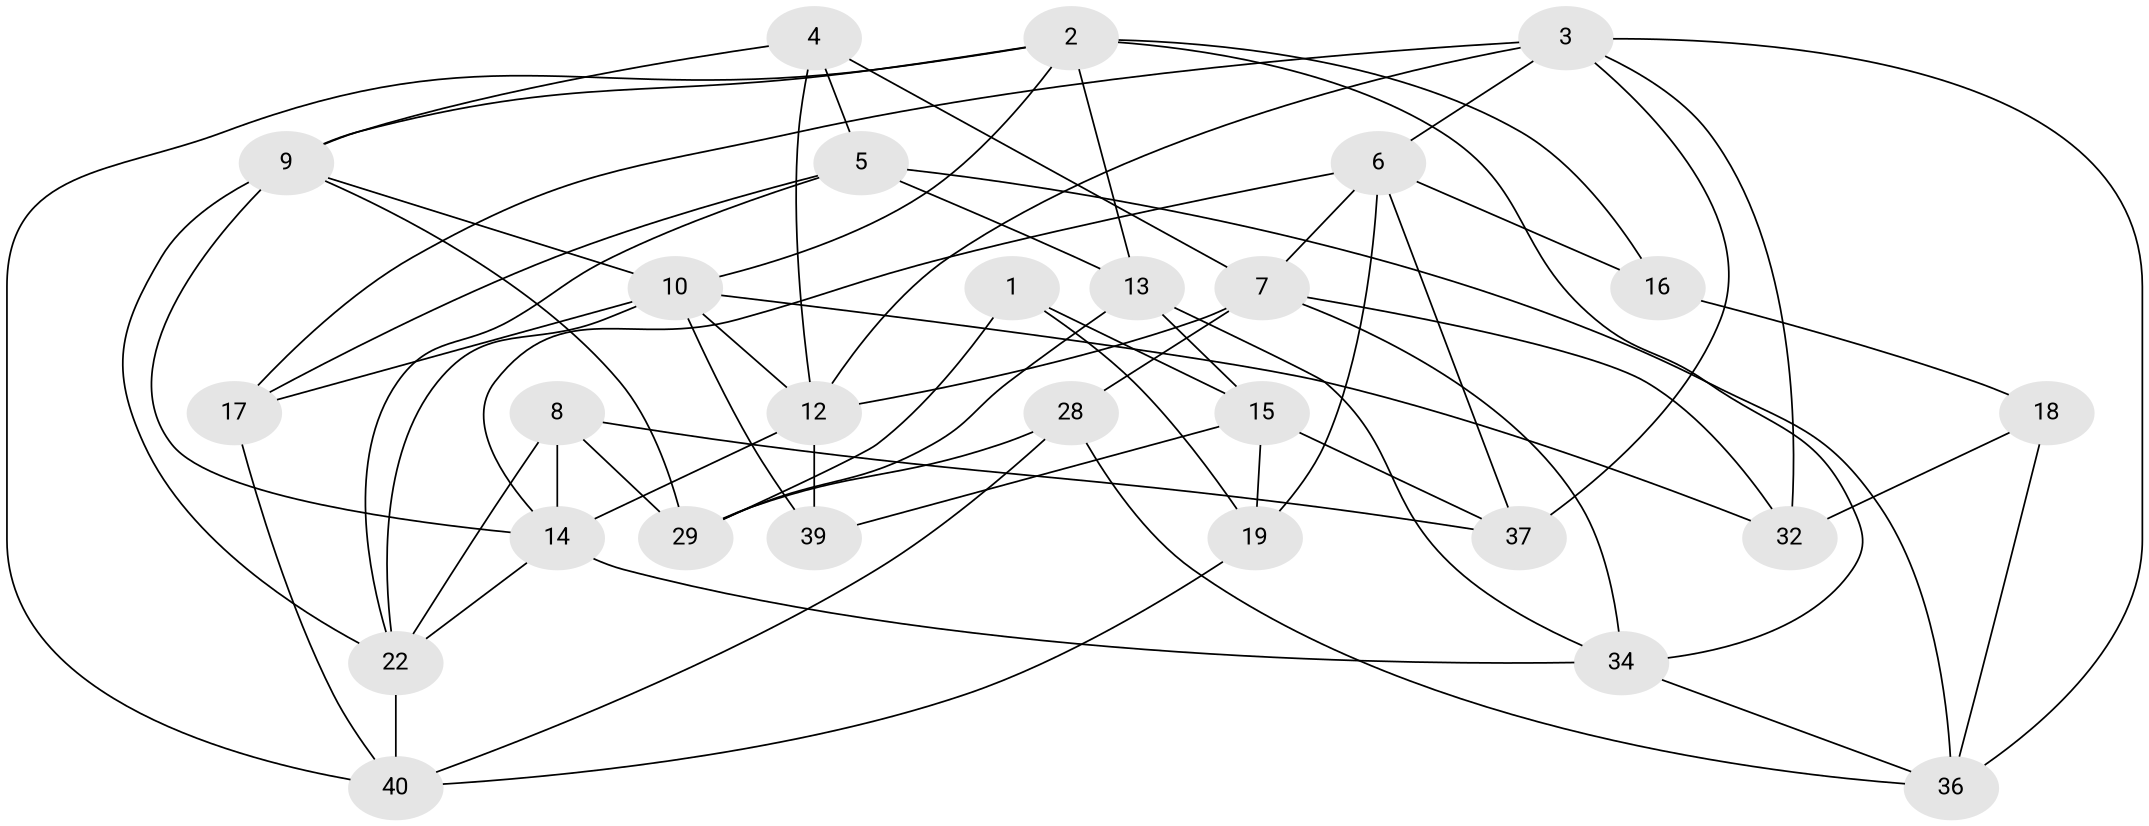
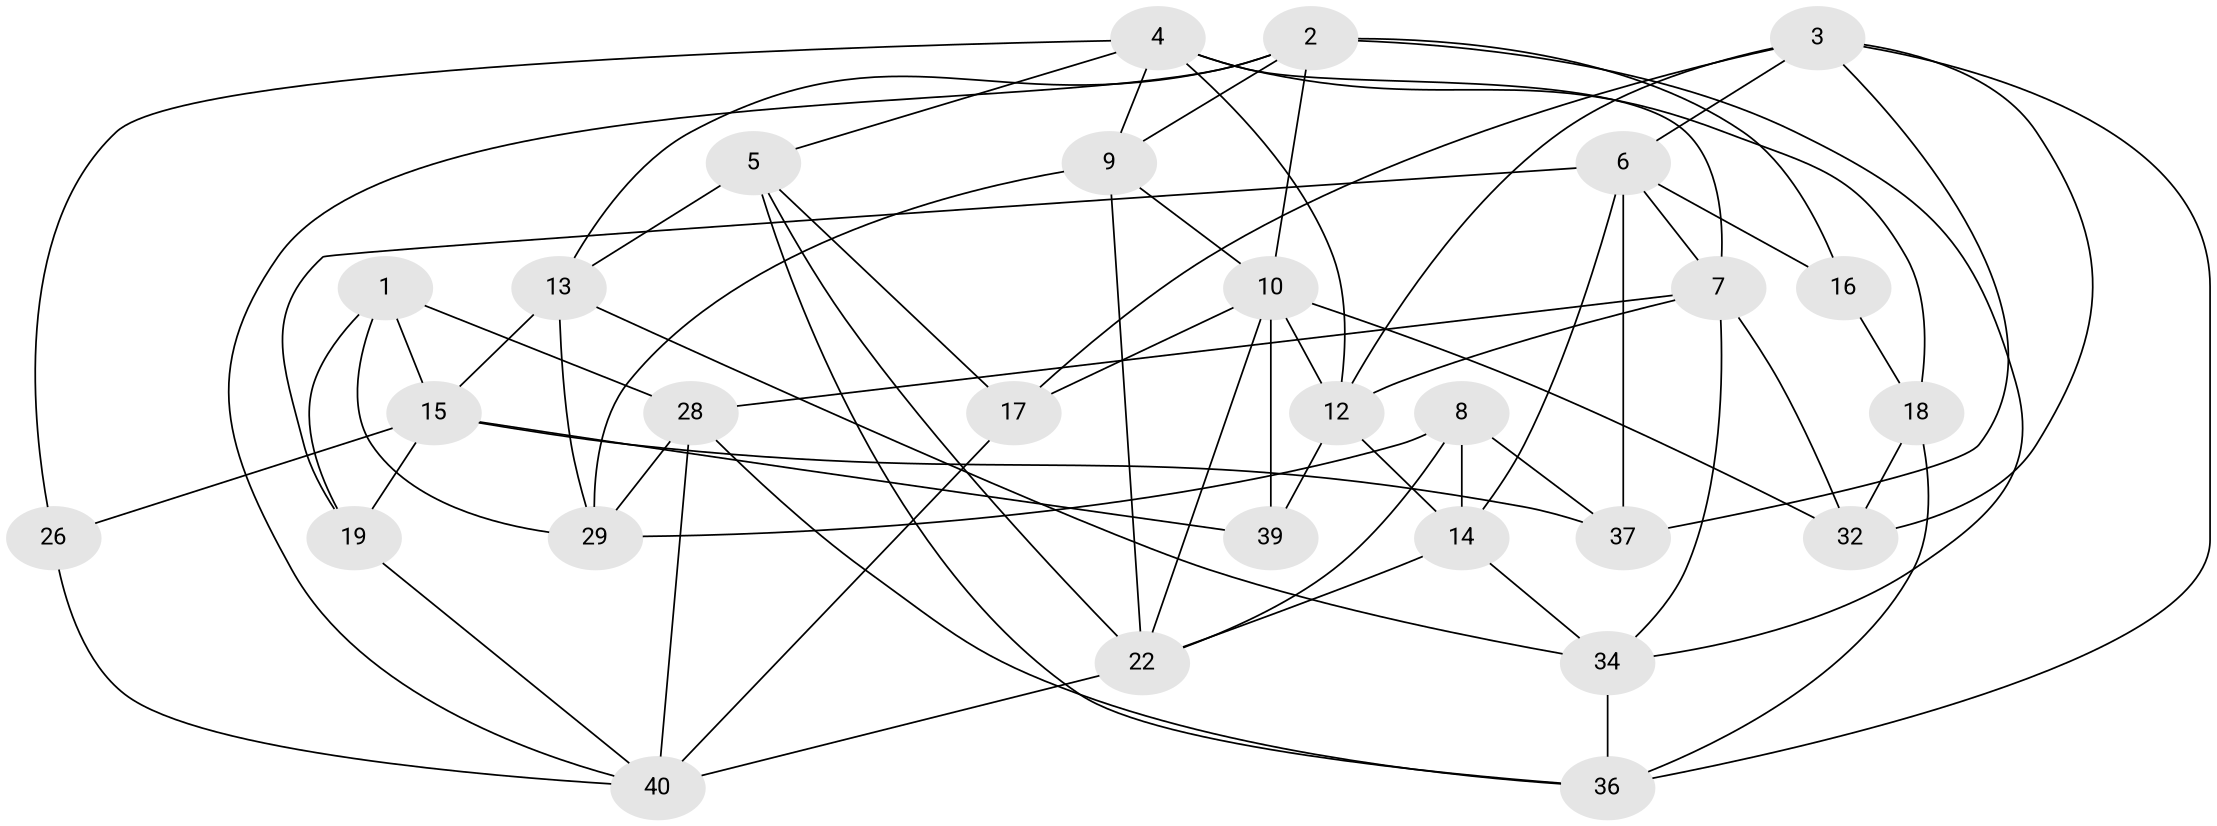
none -> (1702, 125)
none -> (538, 351)
(196, 464) -> none
none -> (54, 538)
